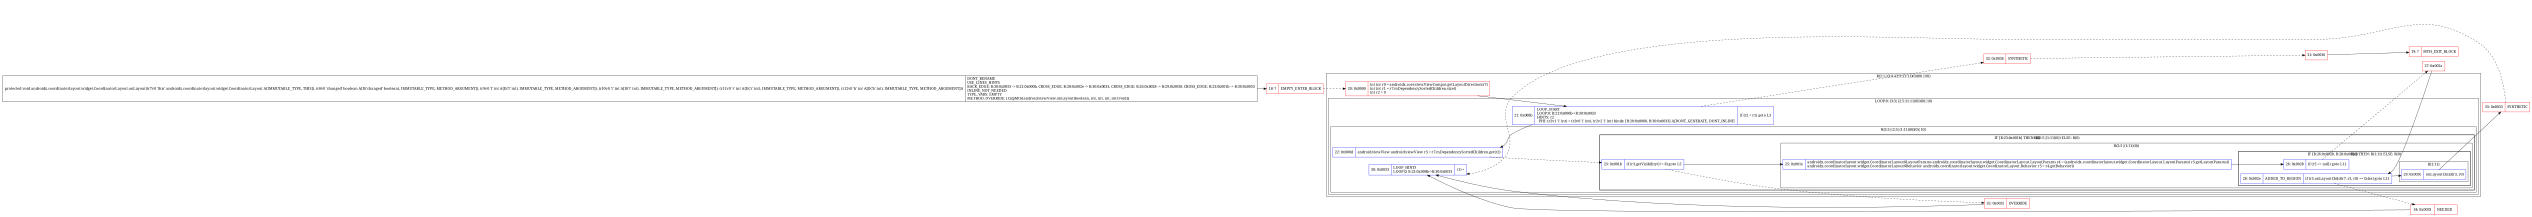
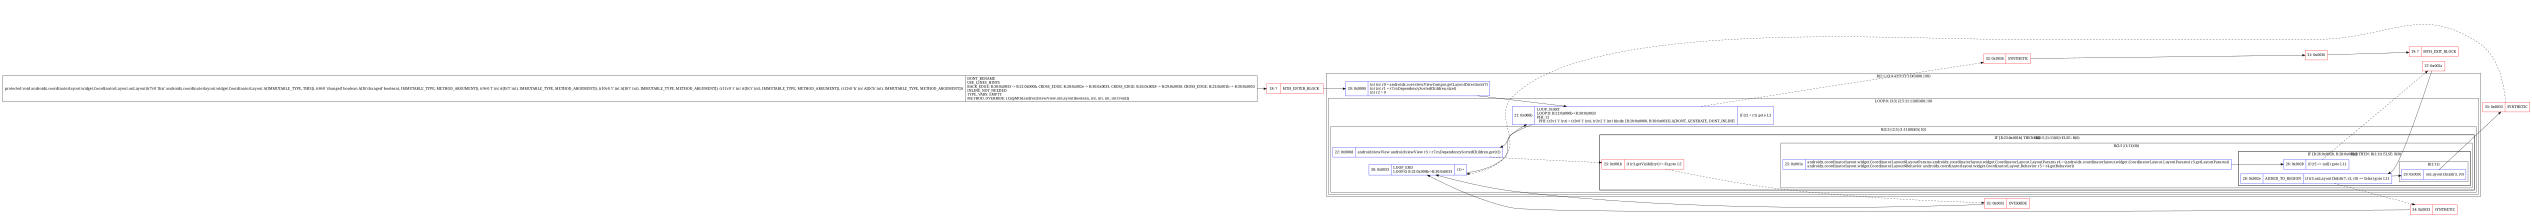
(2167, 57) -> (2167, 57)
(1301, 89) -> (1301, 89)
(1333, 89) -> (1333, 89)
(1418, 89) -> (1418, 89)
(1546, 117) -> (1544, 117)
none -> (1508, 147)
(1643, 164) -> (1643, 164)
(1732, 164) -> none
(1405, 168) -> (1403, 168)
(2445, 210) -> (2445, 210)
